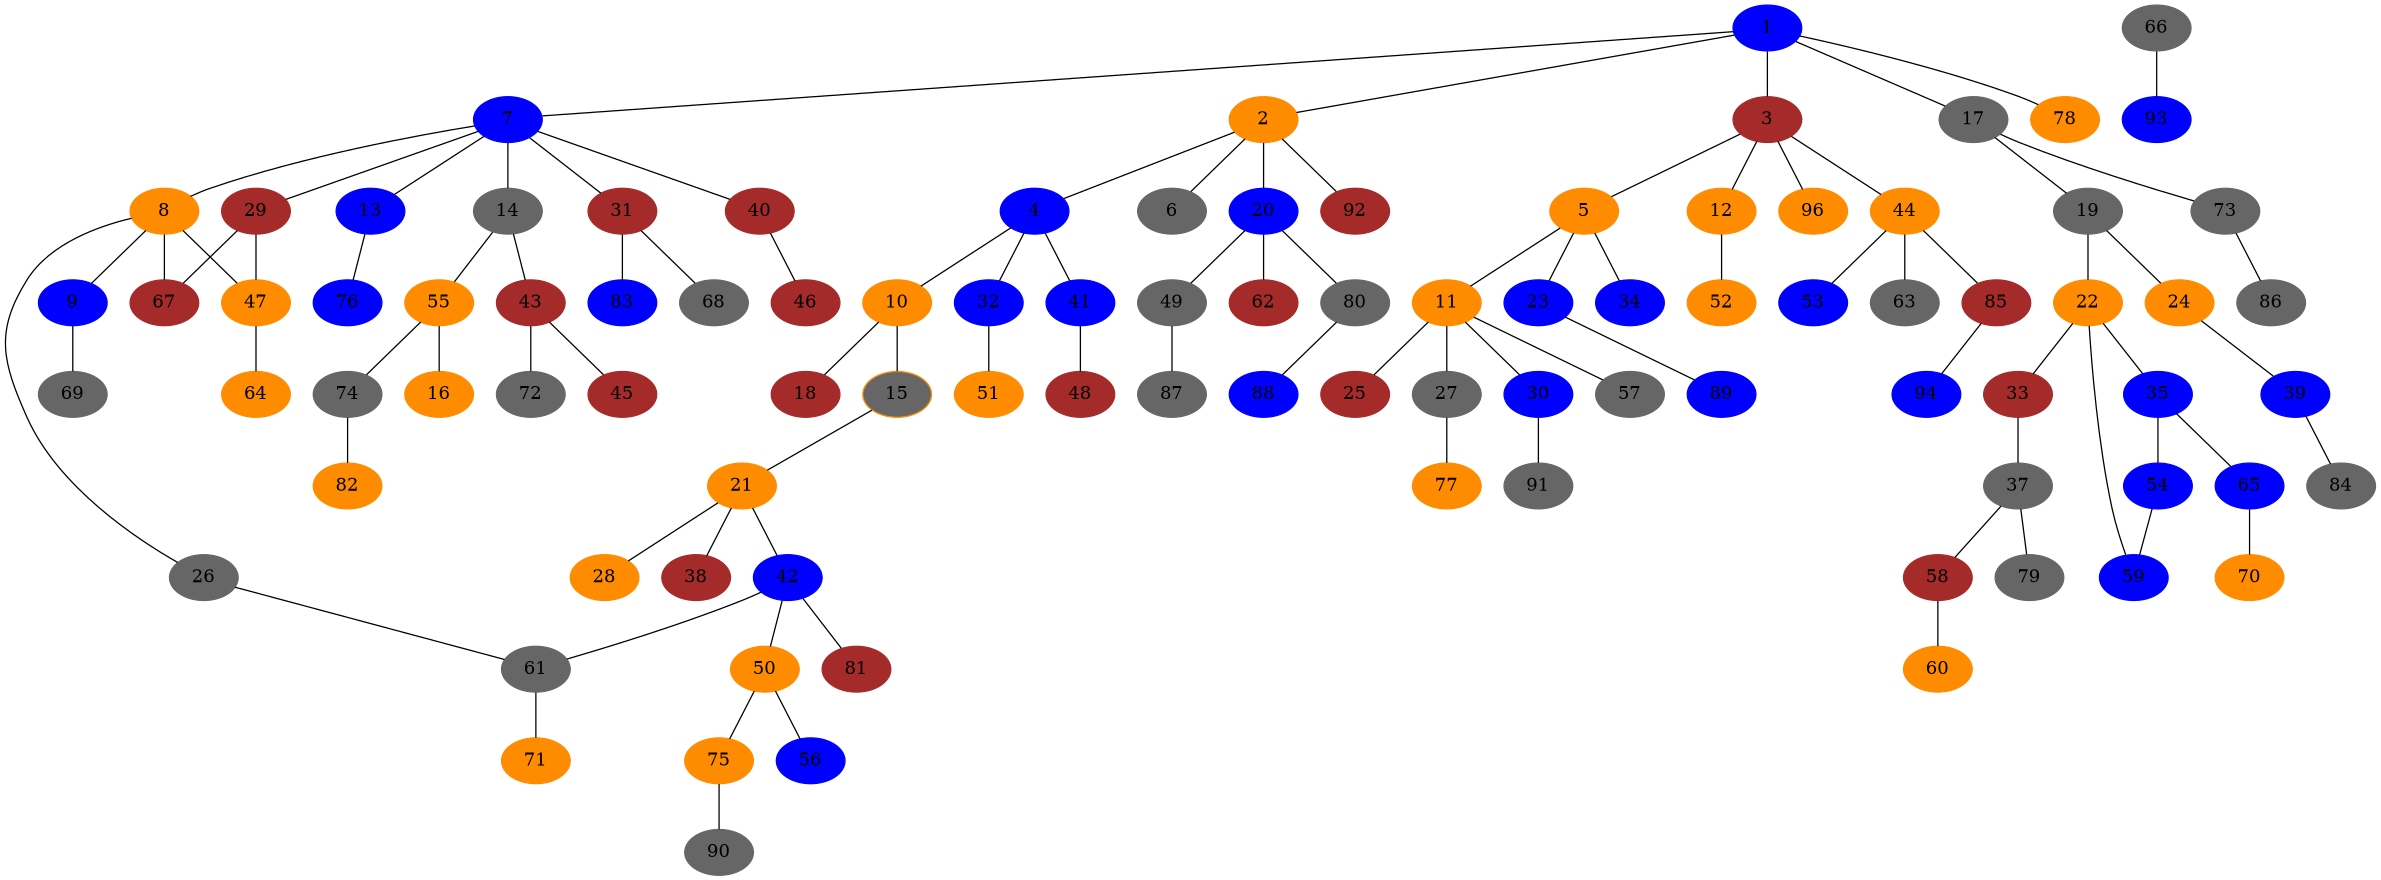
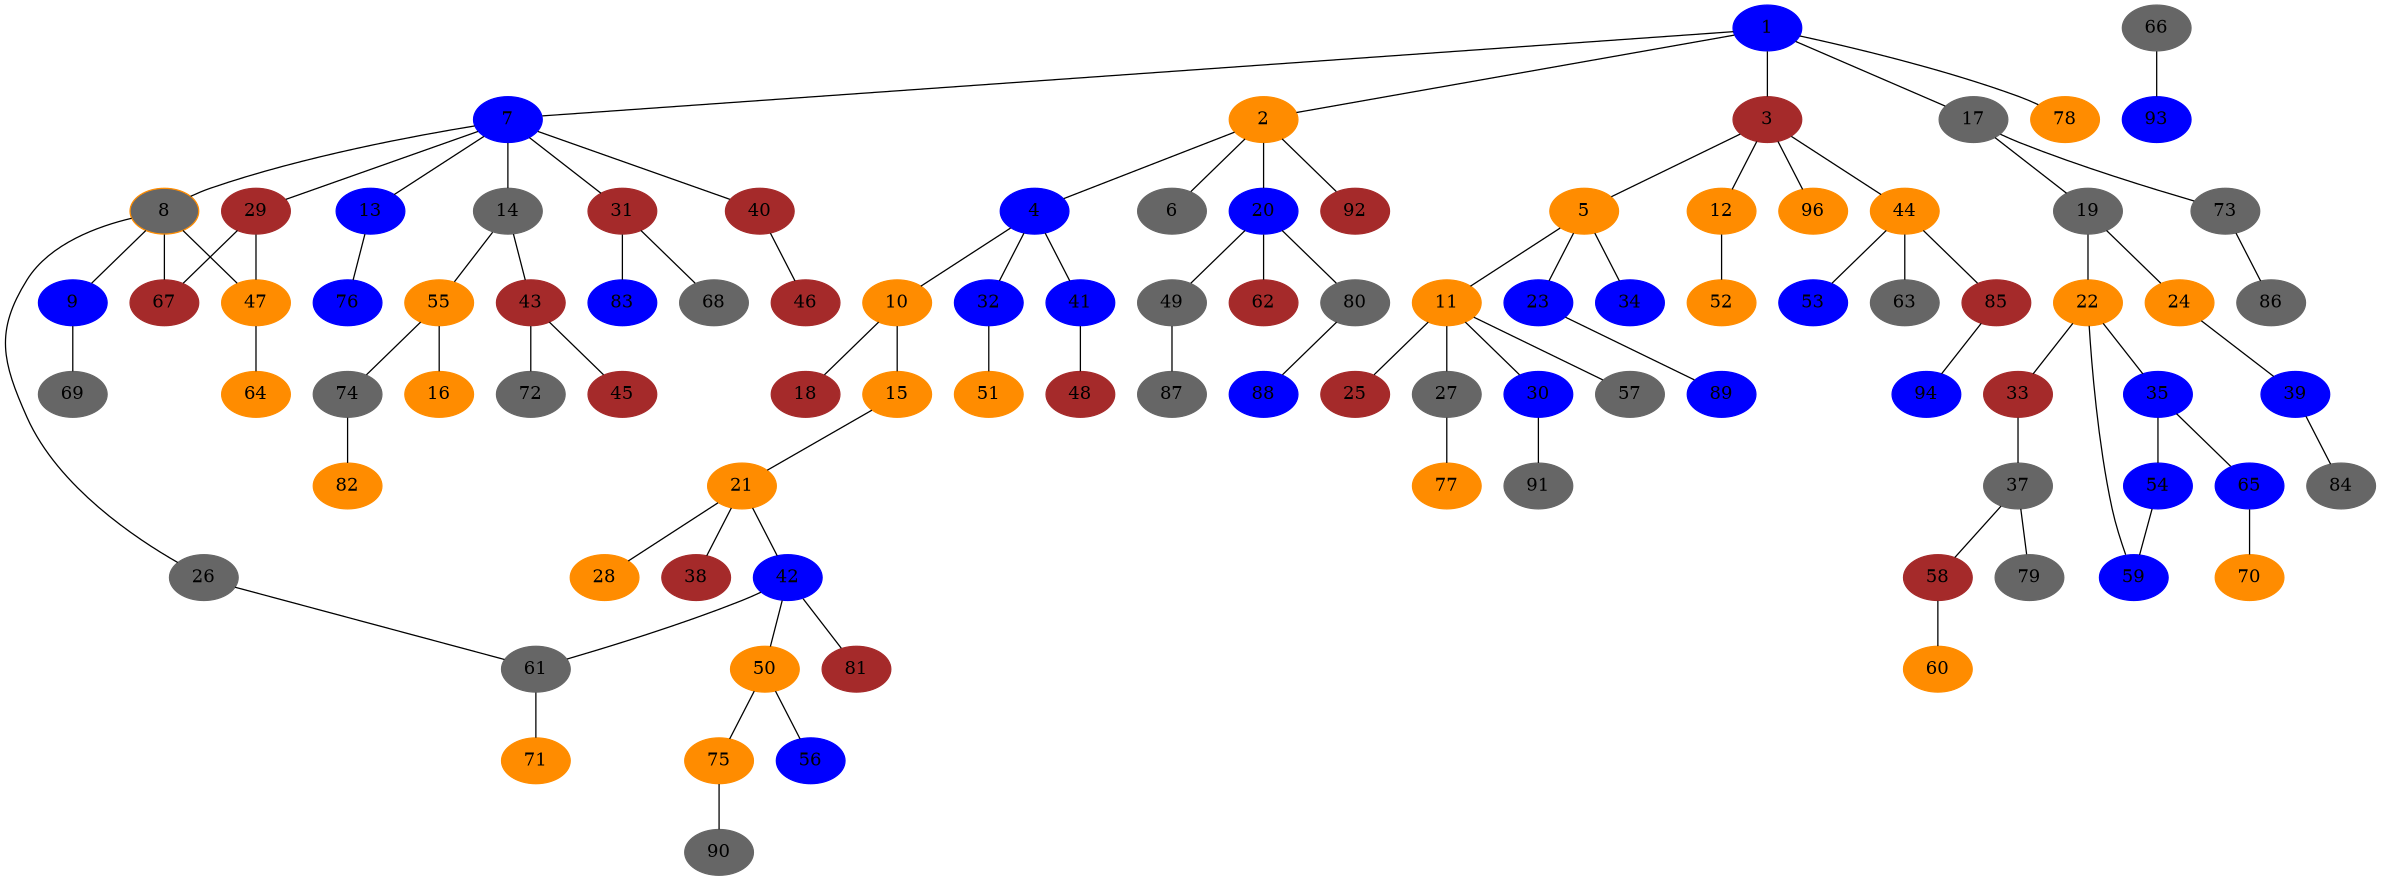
(164, 211) -> (164, 211)
(897, 394) -> (897, 394)
